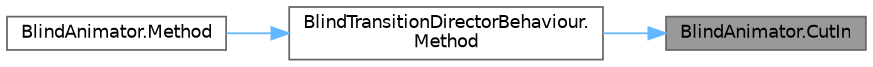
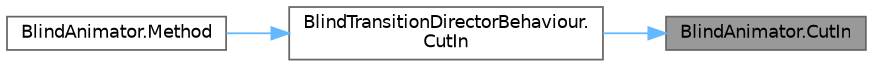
(446, 33) -> (446, 33)
